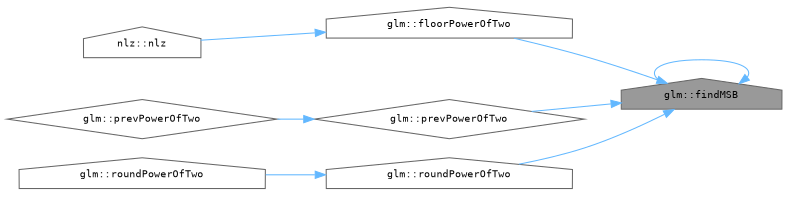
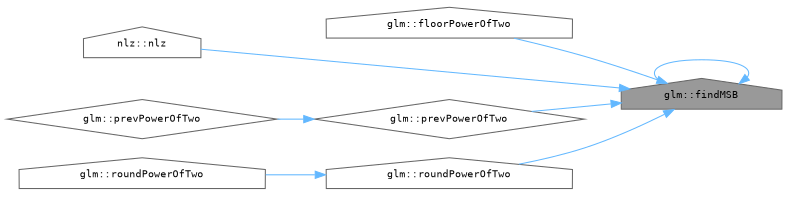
(258, 37) -> (410, 69)
